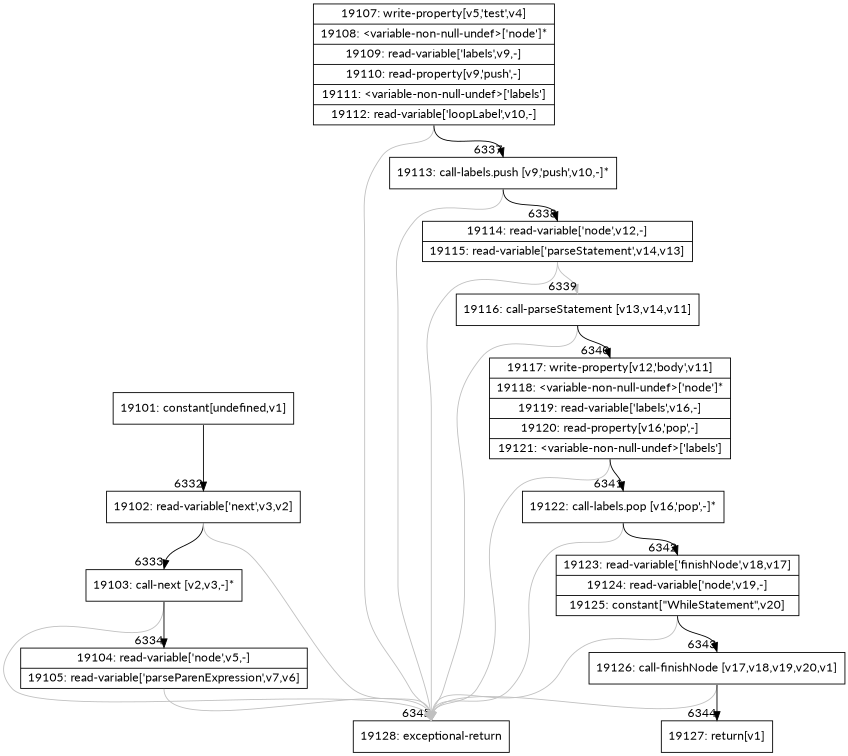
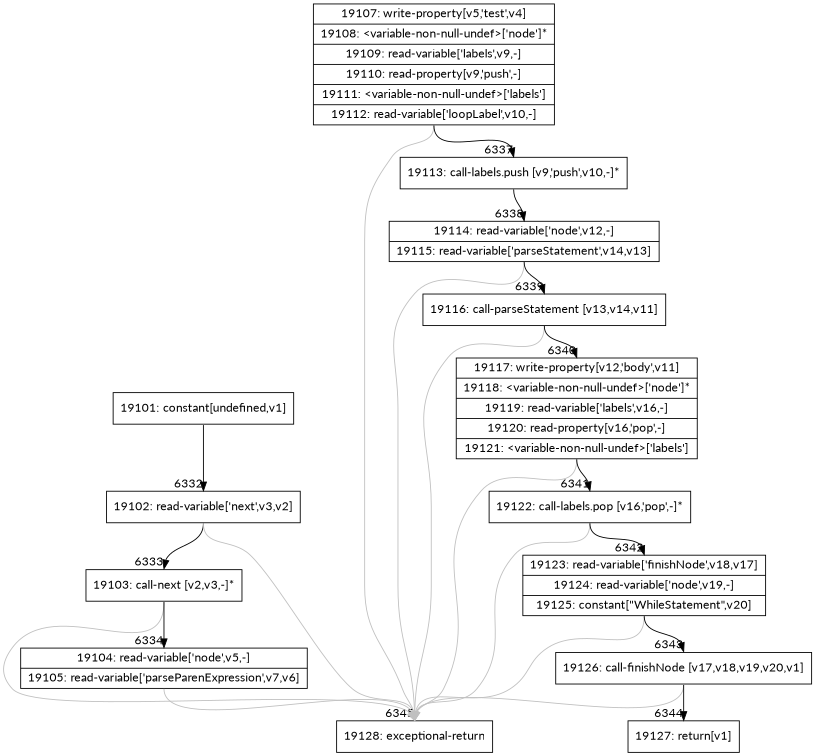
(564, 275) -> (531, 275)
(398, 414) -> none
